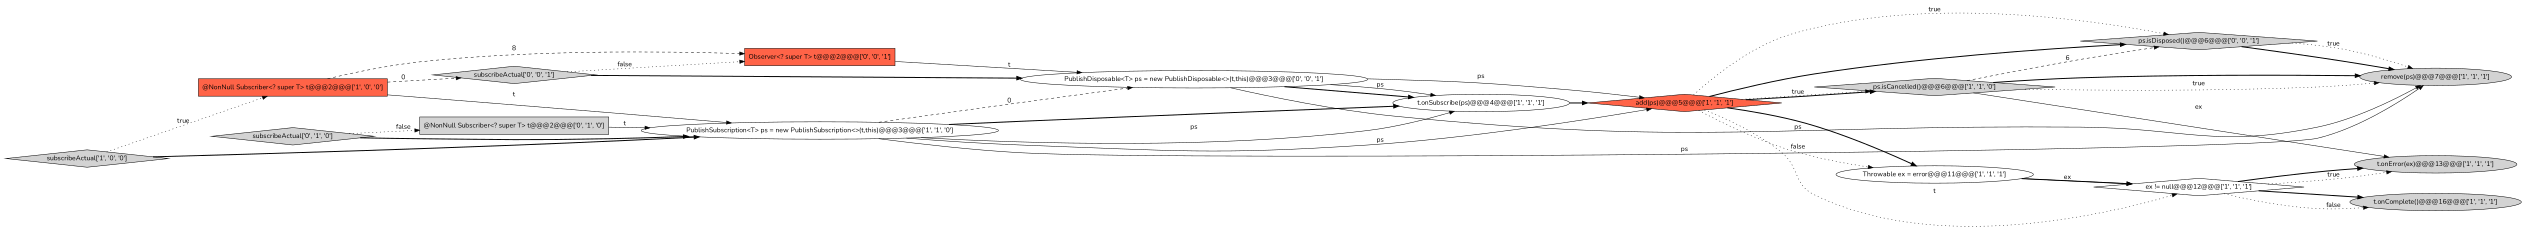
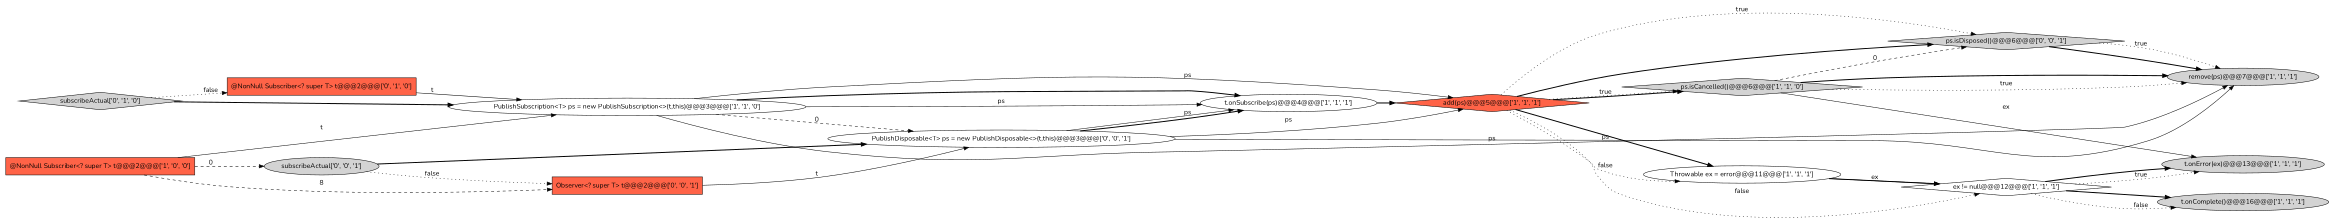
(2068, 58) -> (1875, 58)
(514, 75) -> (322, 166)
(514, 126) -> (322, 87)
(87, 159) -> none
(1935, 191) -> (1742, 191)
